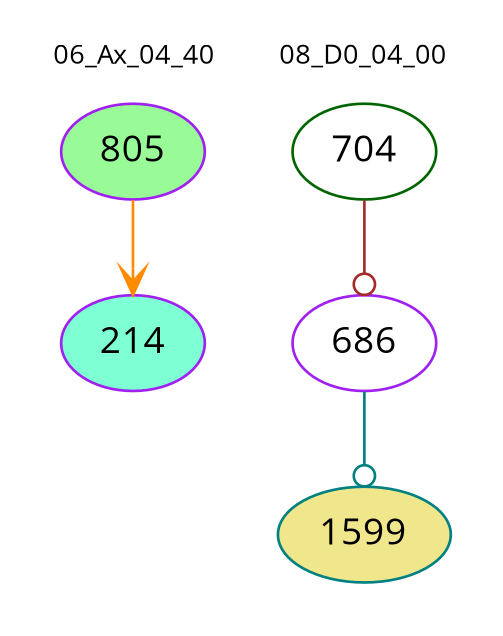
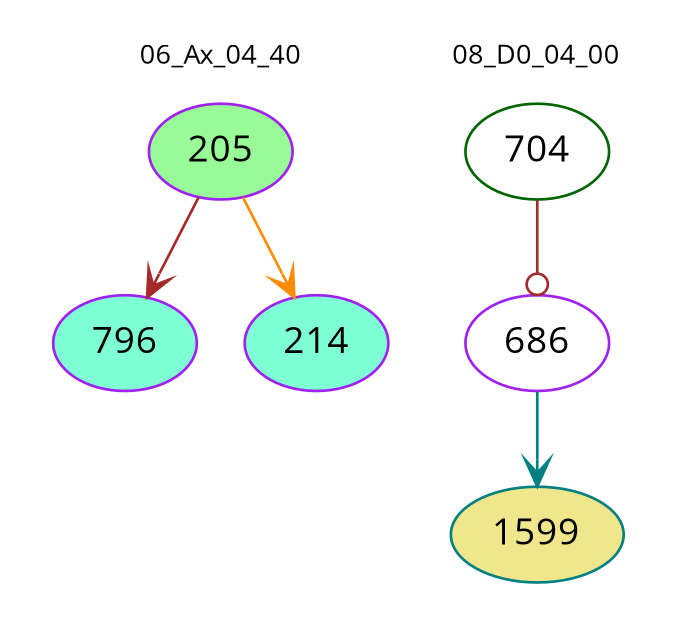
(133, 152) -> (221, 152)
none -> (125, 343)
(364, 428) -> (537, 426)
